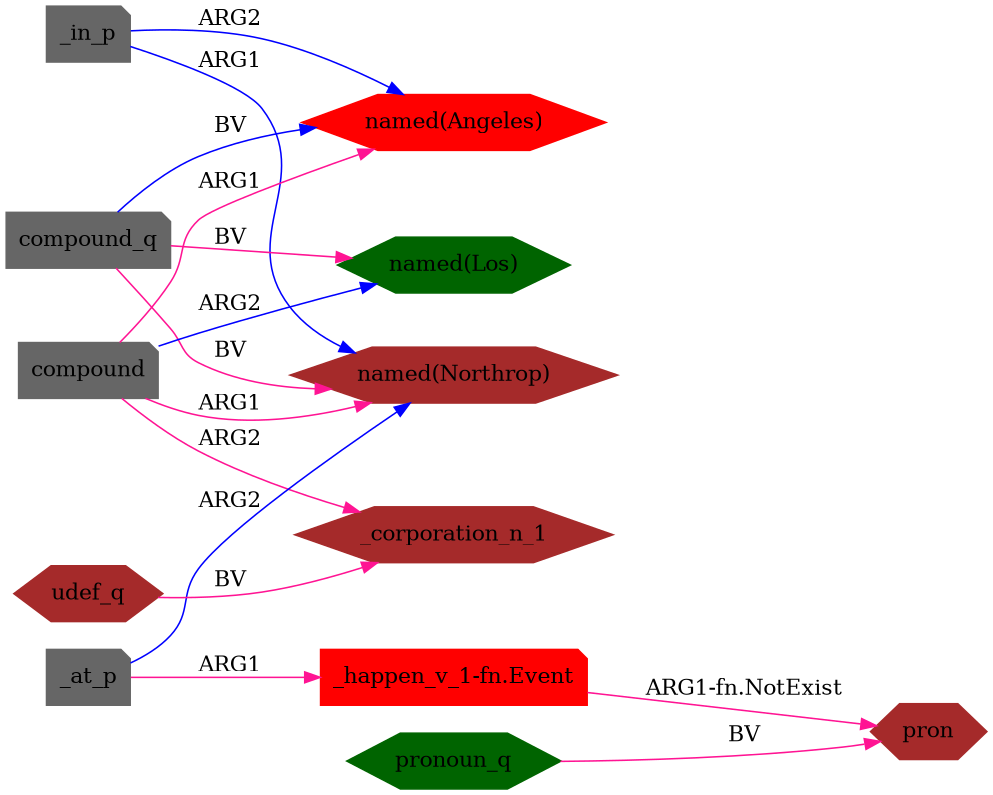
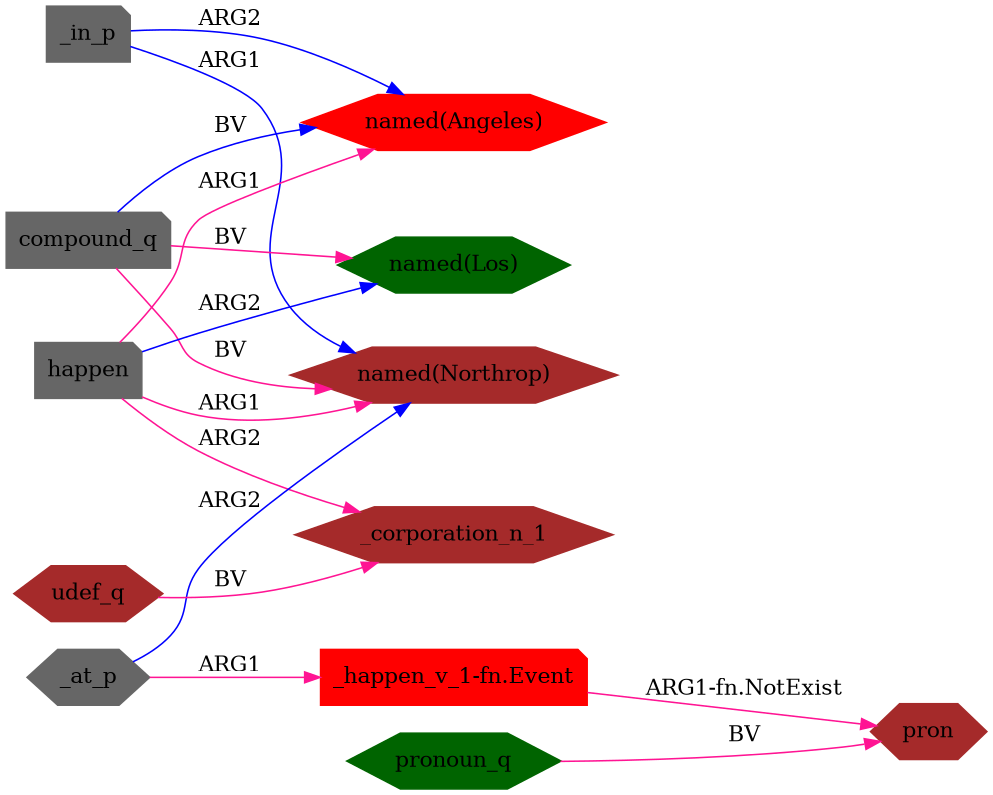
(88, 370) -> (88, 370)
(88, 677) -> (88, 677)
